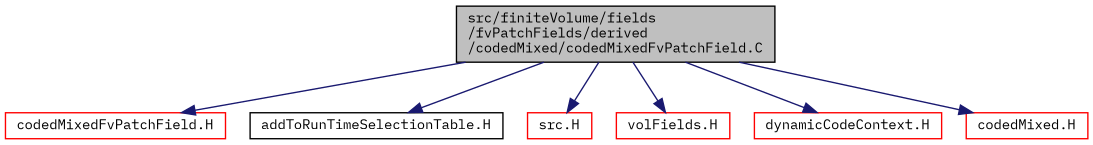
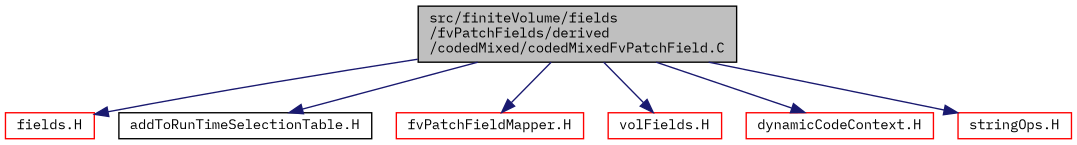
(115, 126) -> (50, 126)
(560, 126) -> (490, 126)
(1027, 126) -> (1015, 126)
